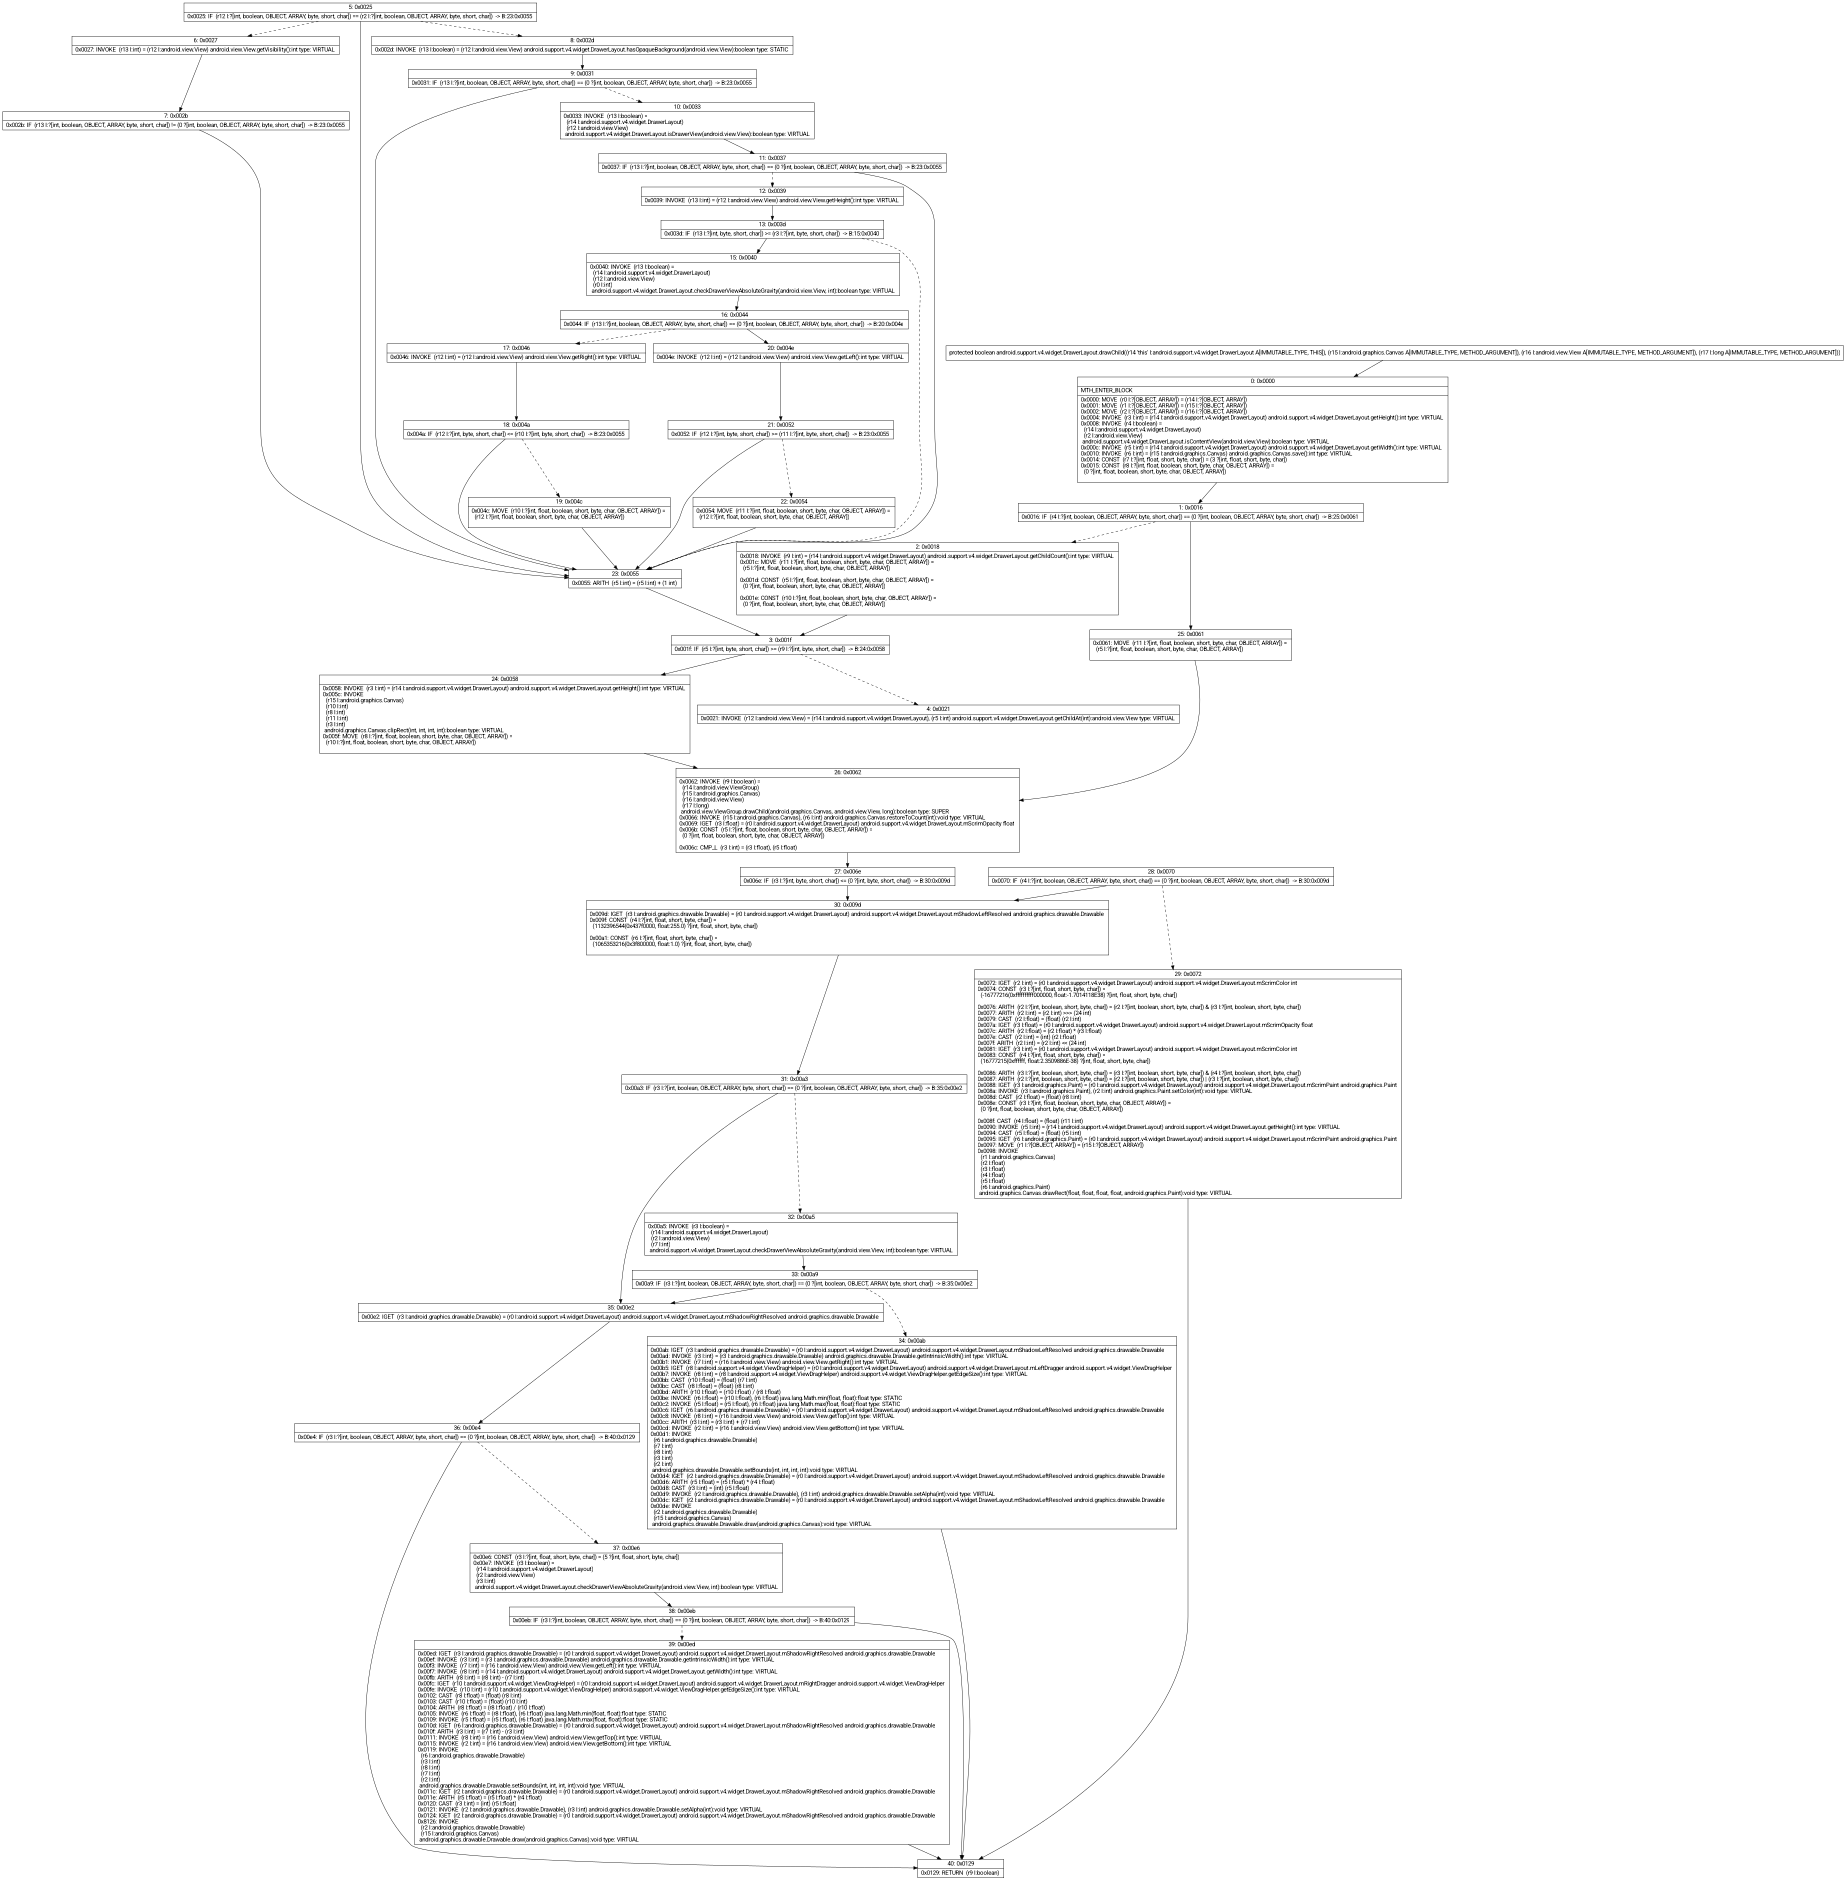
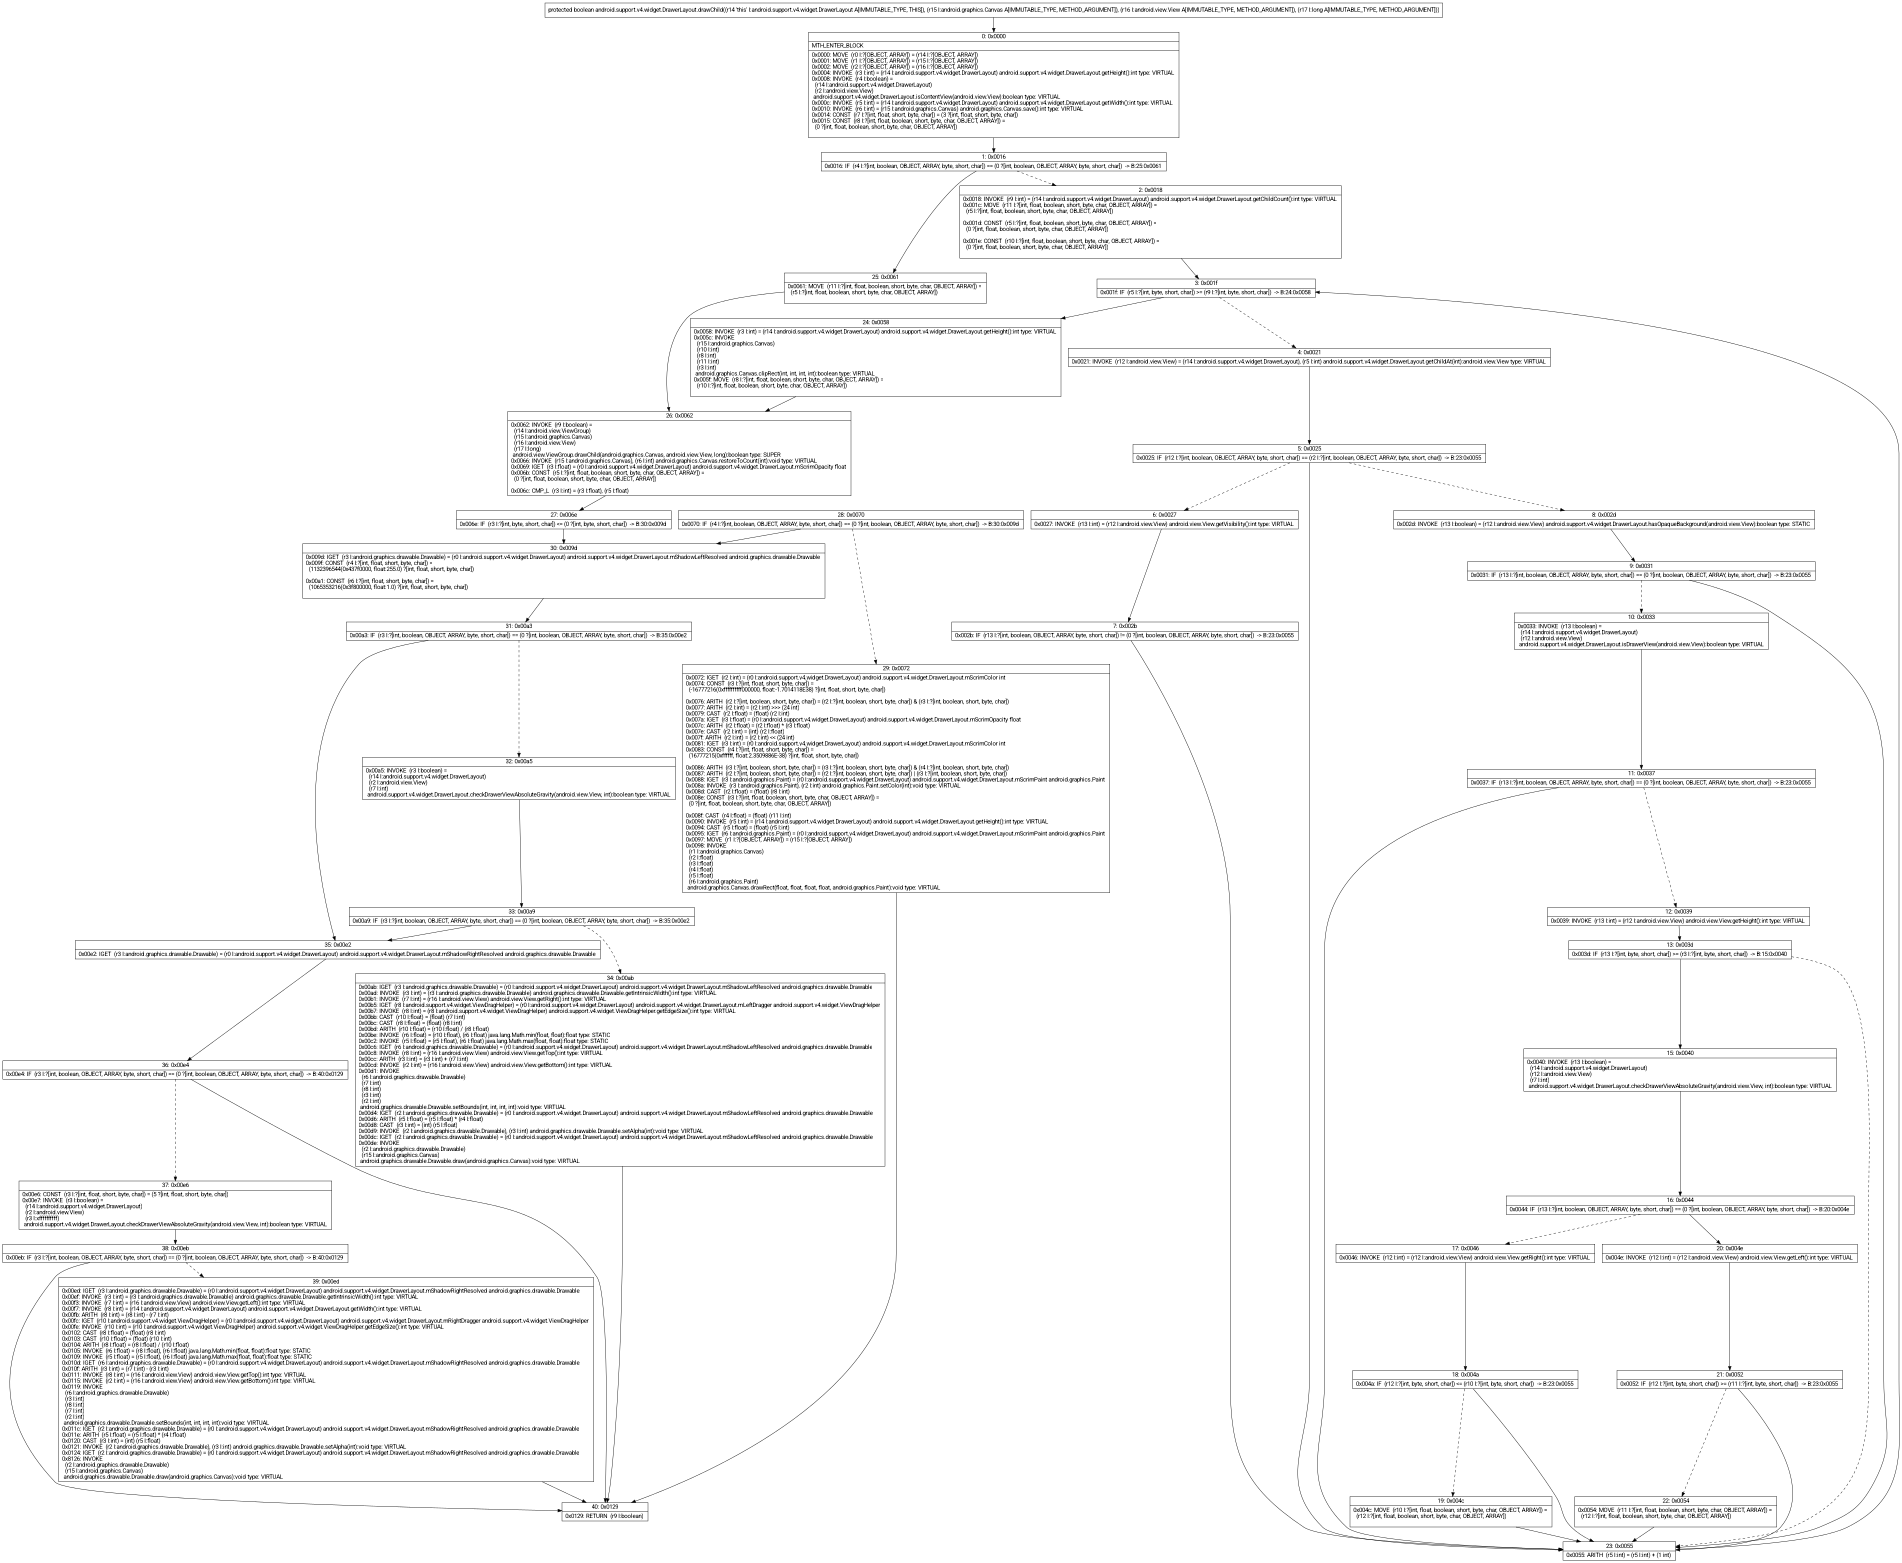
(601, 285) -> (1538, 1080)
none -> (1309, 403)
(484, 1581) -> (41, 1219)
